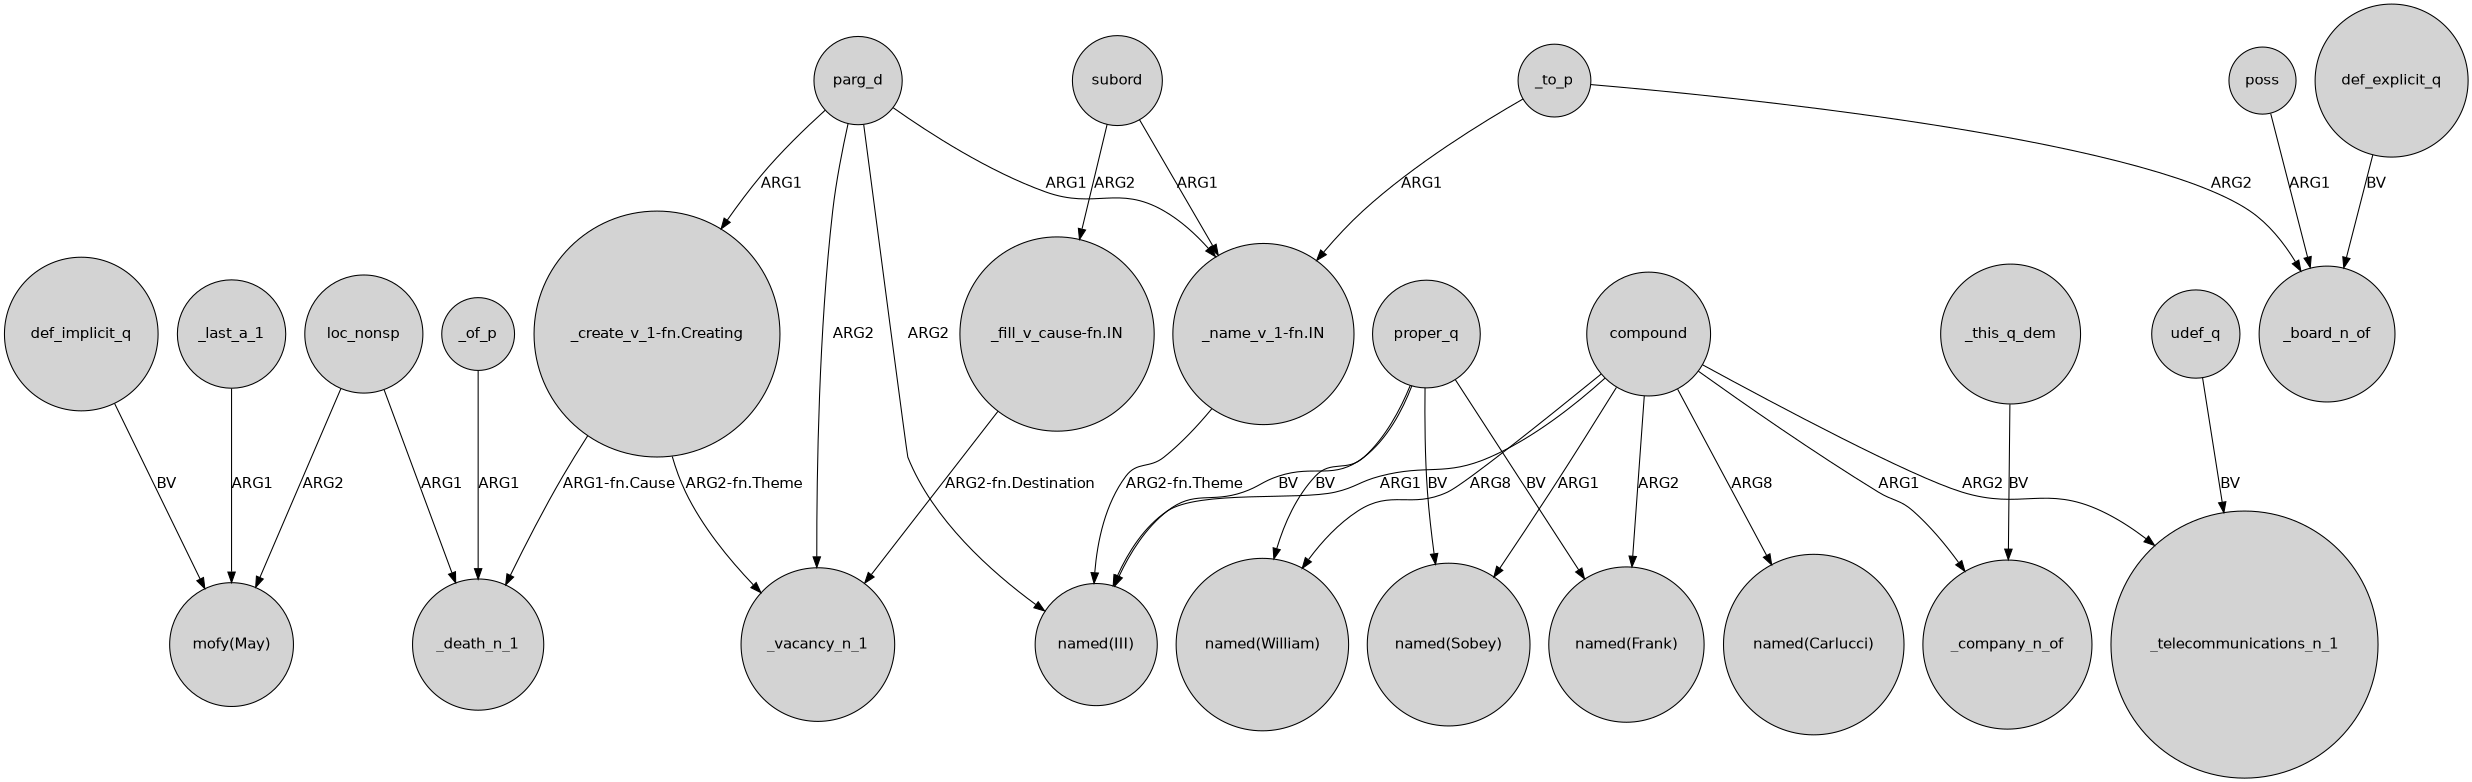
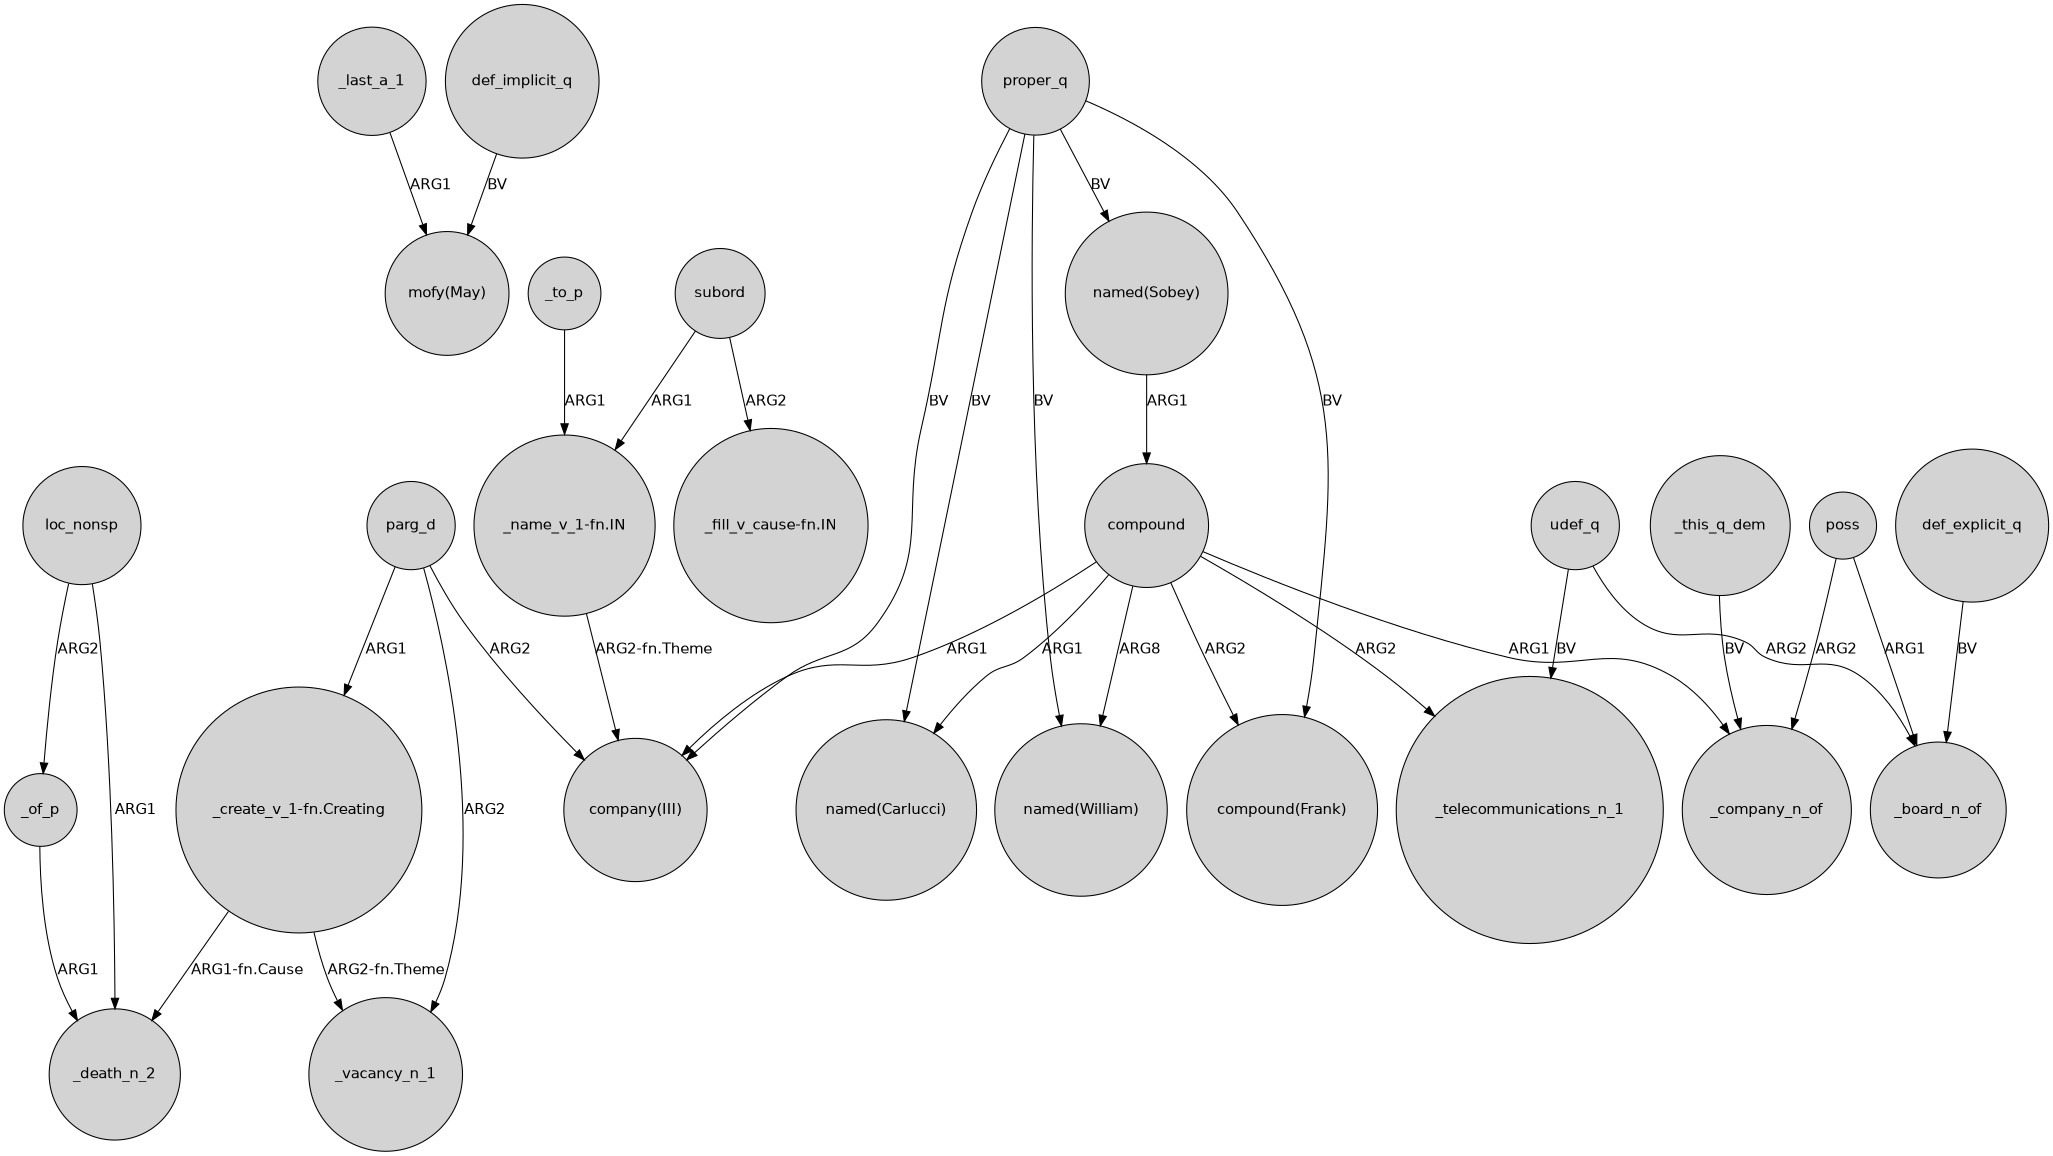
(1960, 129) -> (1753, 648)
(1048, 193) -> none
none -> (966, 422)
(1559, 478) -> (1147, 414)
(300, 483) -> (53, 673)
(1752, 484) -> (1063, 650)
(935, 493) -> none
none -> (1817, 639)
(478, 645) -> (115, 1074)
(1096, 645) -> (635, 810)
(1626, 645) -> (1282, 810)
